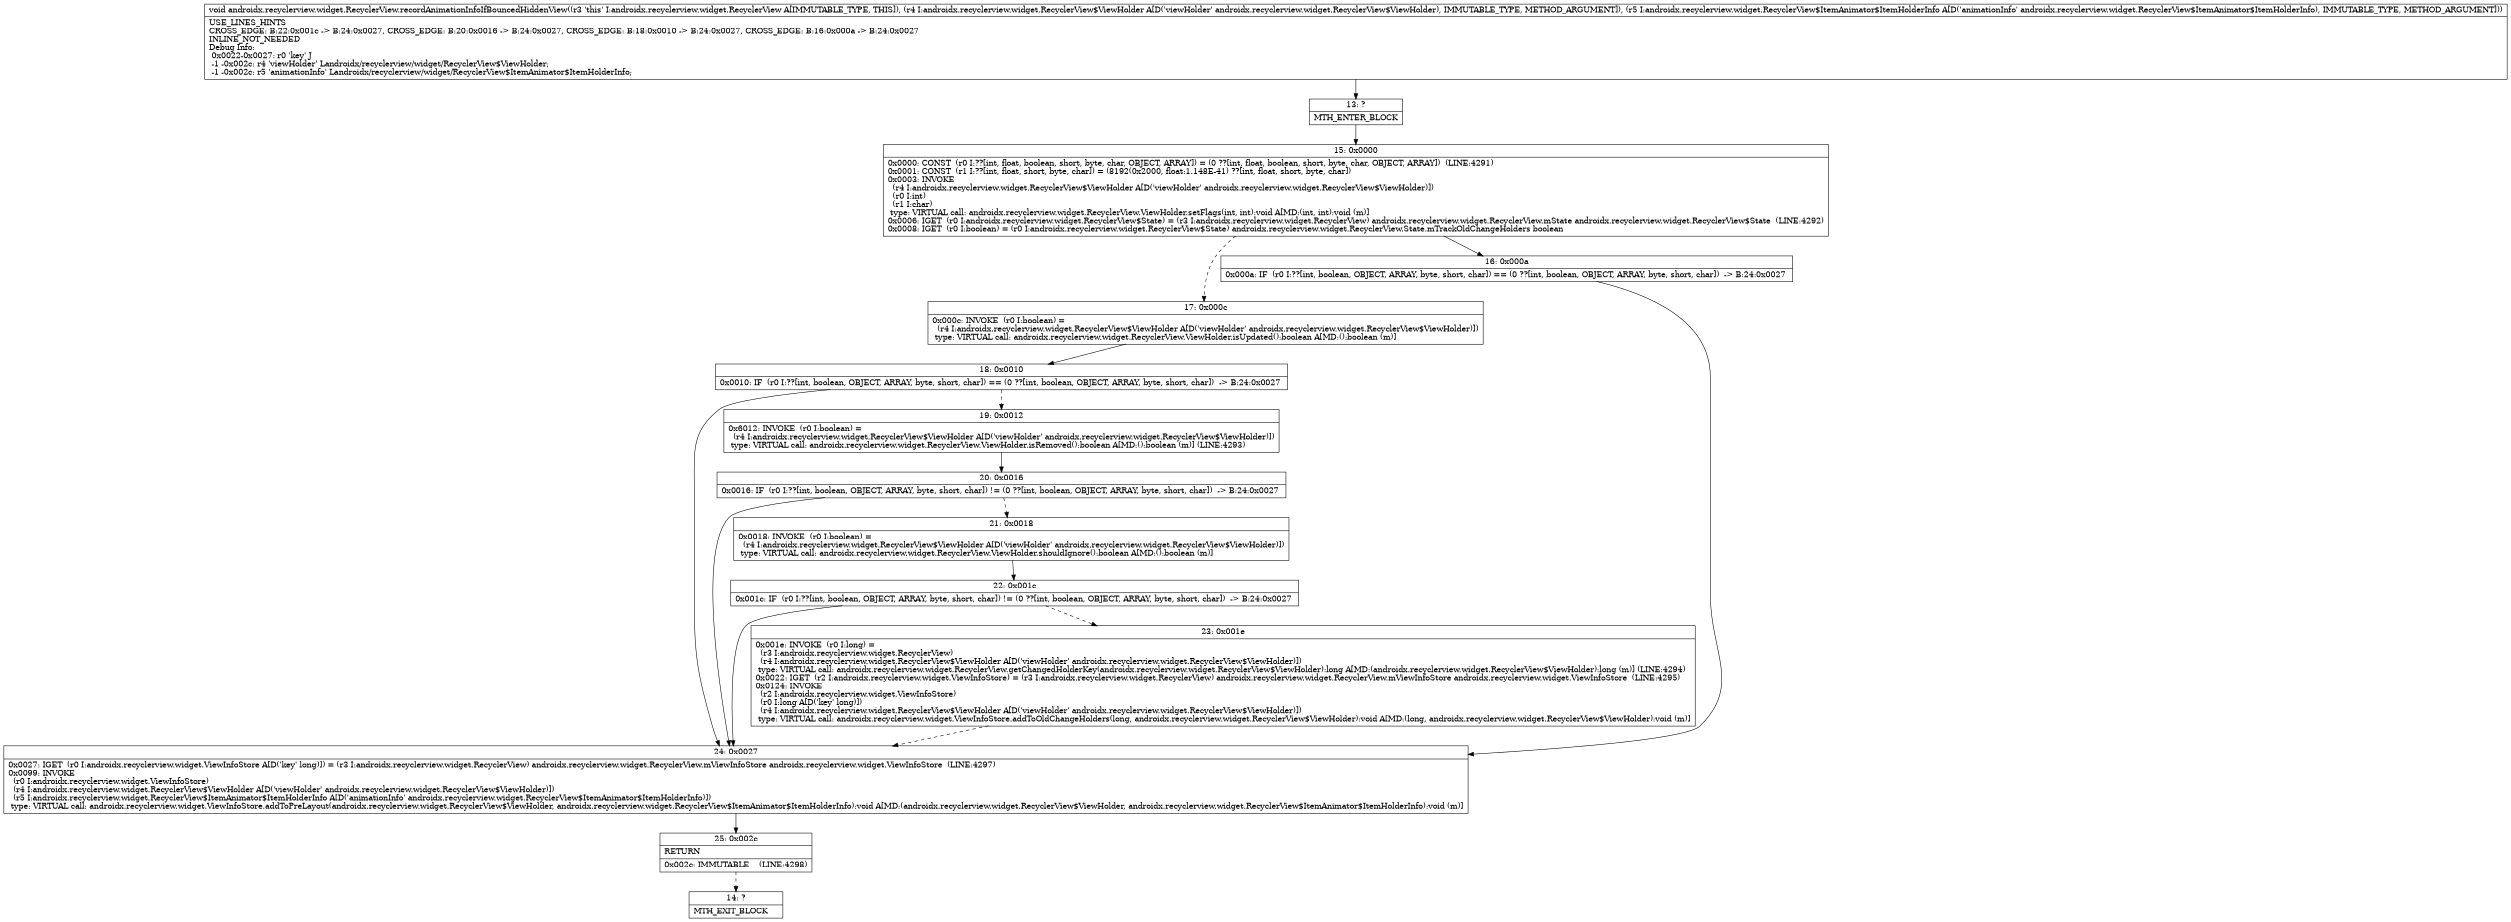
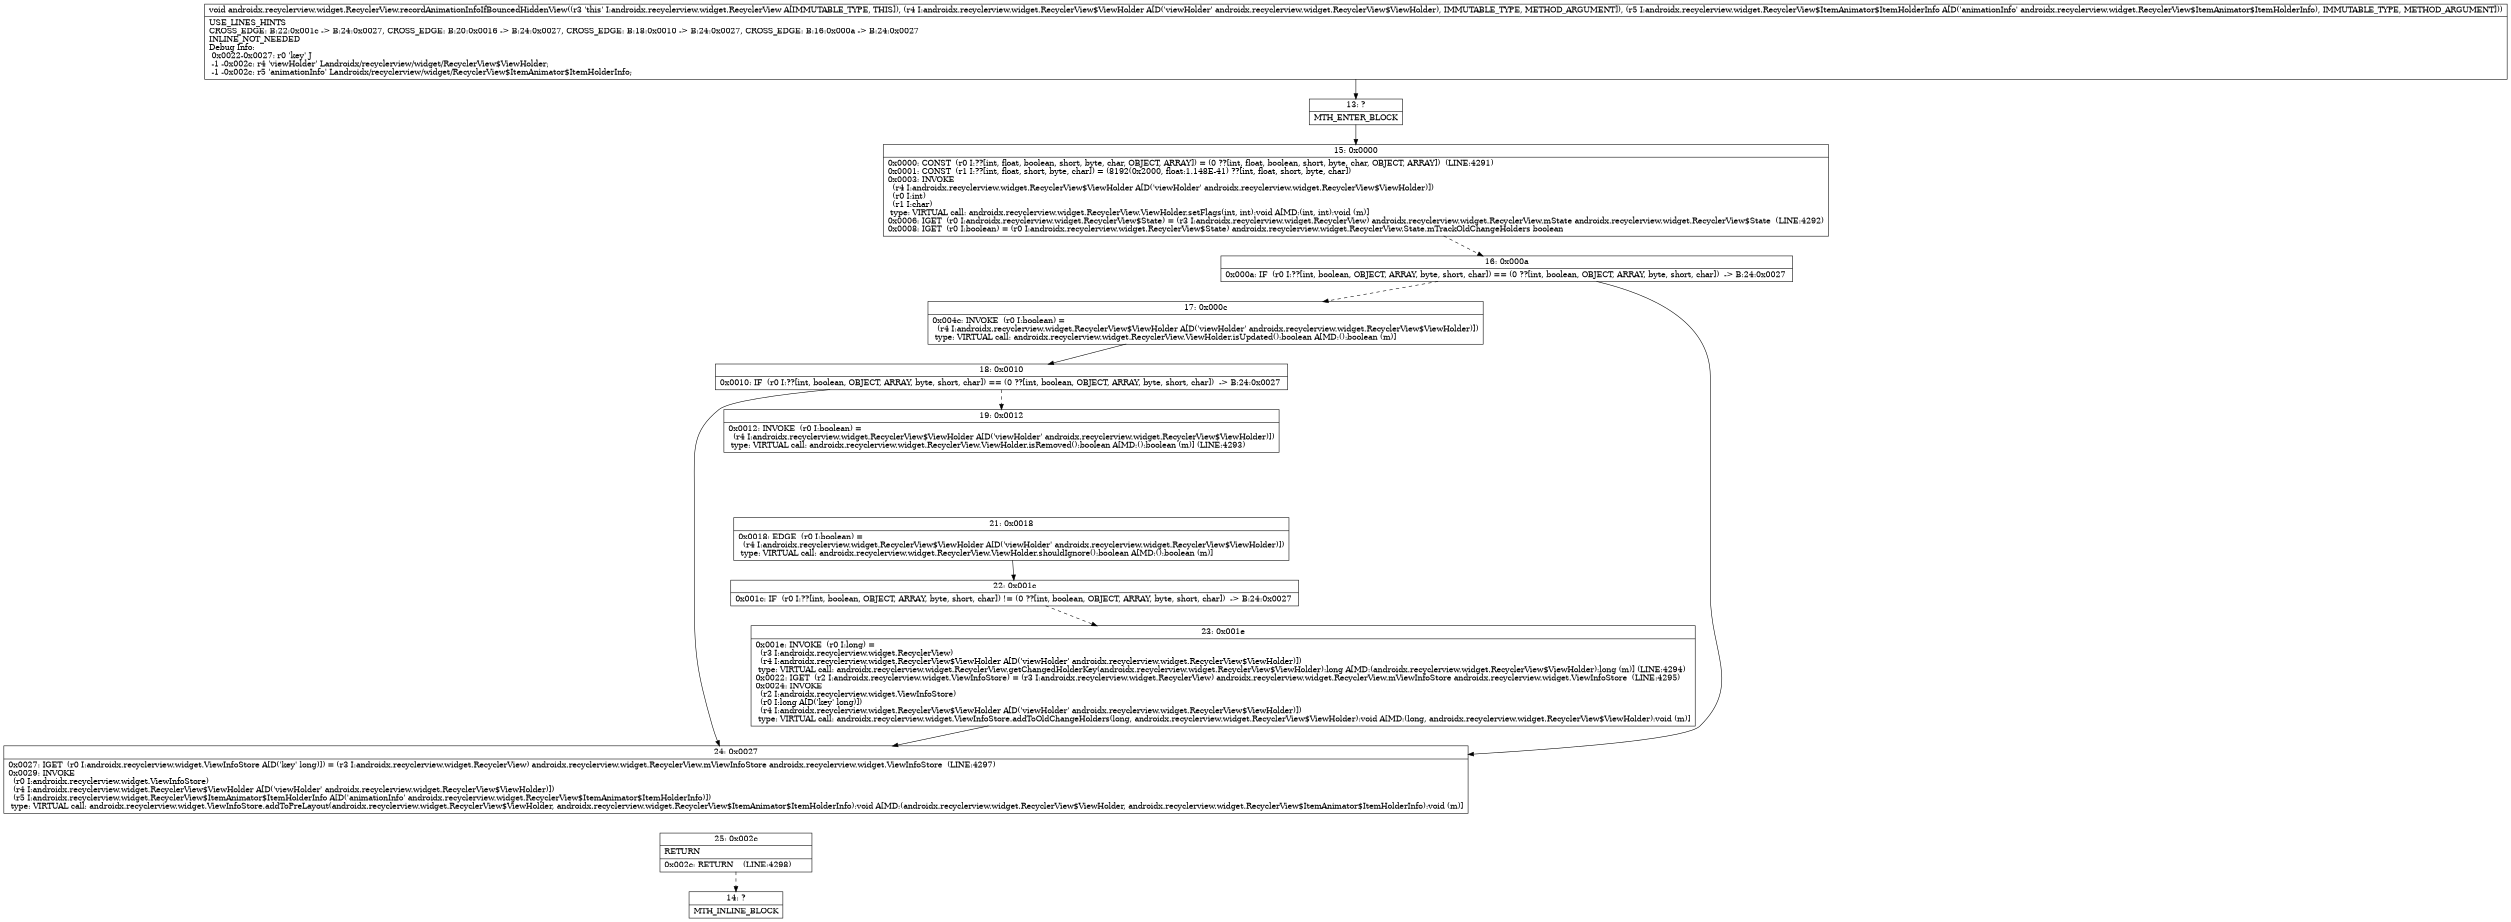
(1461, 245) -> (1461, 245)
(1212, 262) -> (1383, 291)
(1000, 321) -> (1000, 321)
(796, 429) -> (796, 429)
(1001, 485) -> none
(806, 537) -> (802, 537)
(741, 633) -> none
(791, 686) -> (791, 686)
(943, 735) -> (943, 735)
(44, 774) -> (44, 774)
(736, 820) -> none
(736, 865) -> (728, 865)
(731, 911) -> (736, 911)
